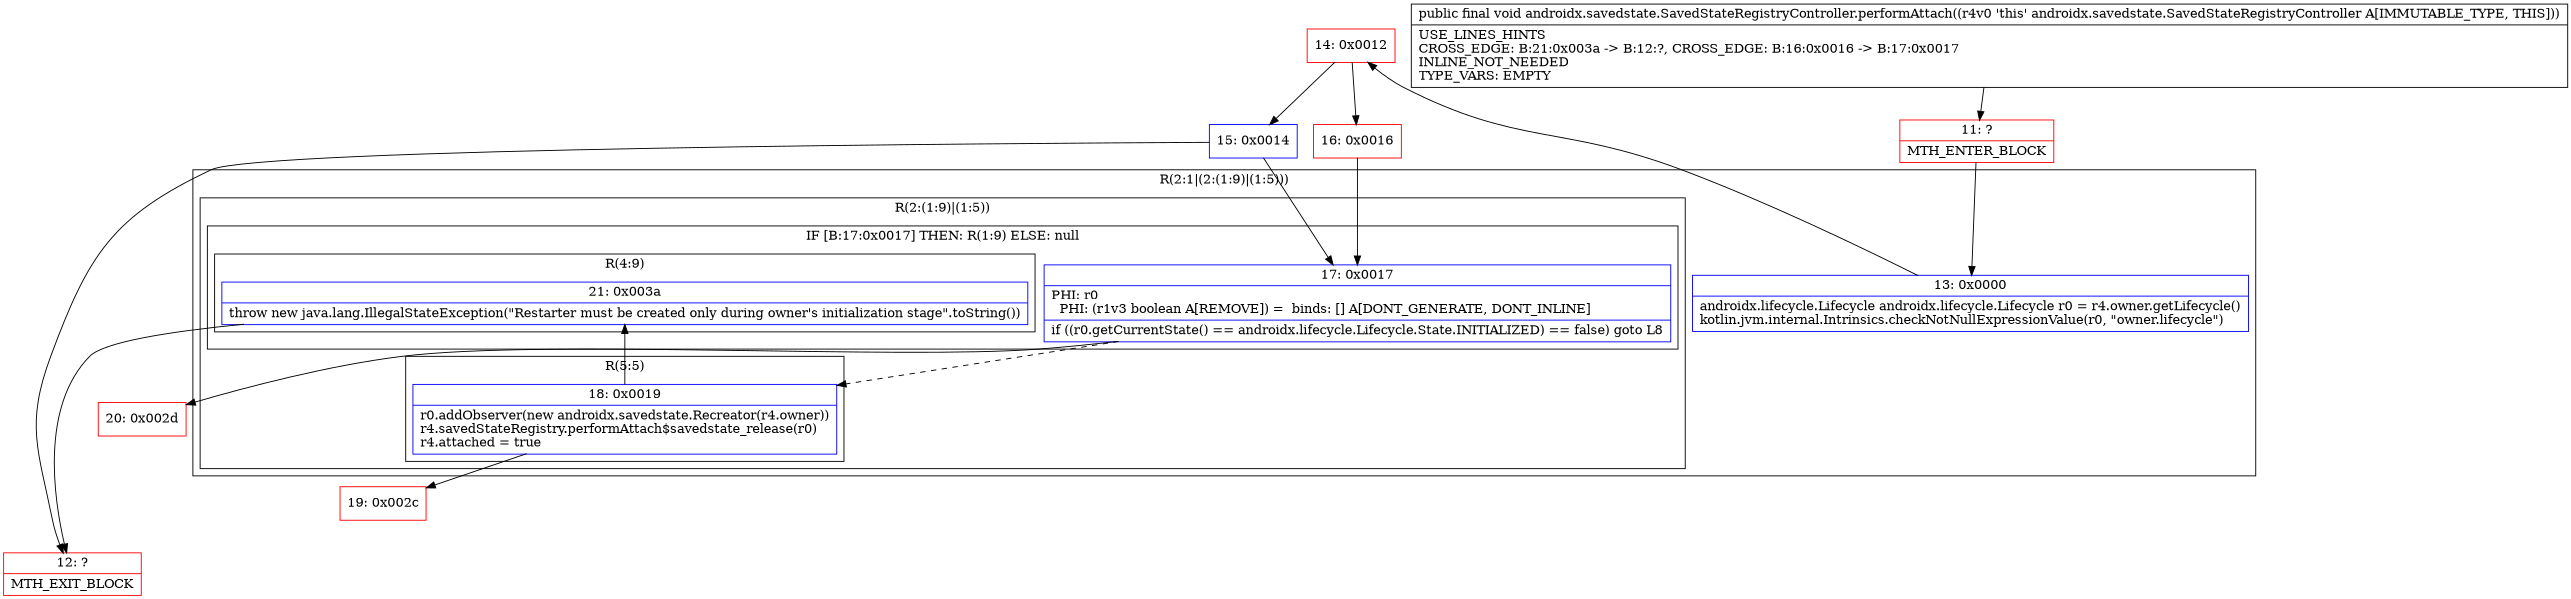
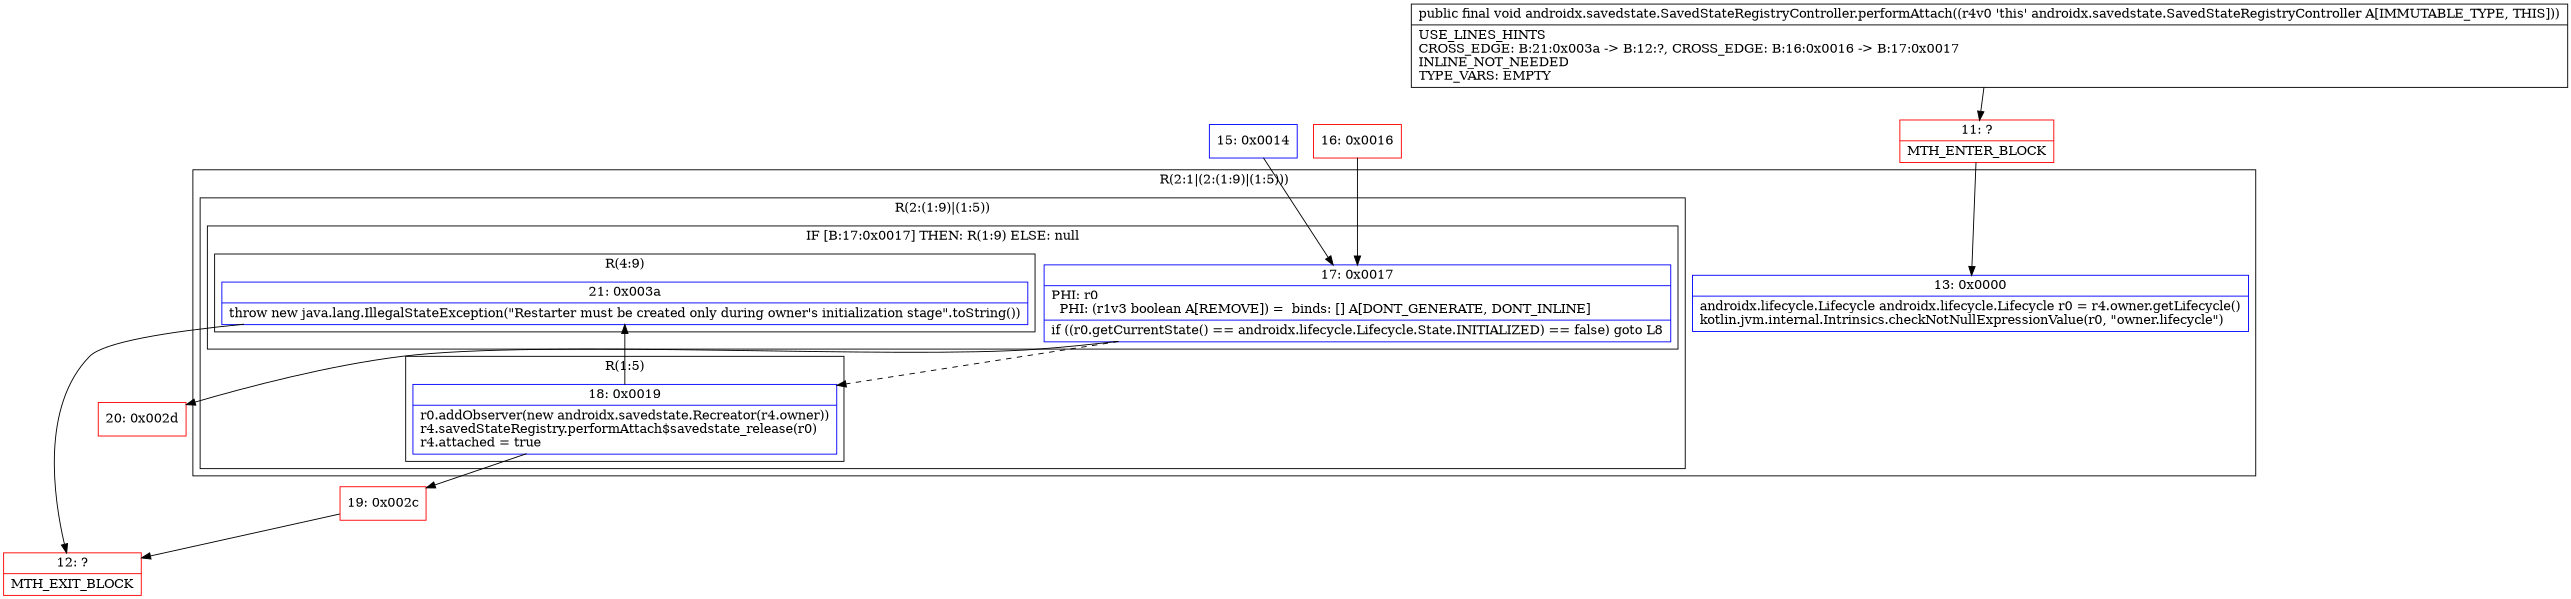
(1351, 46) -> none
(486, 152) -> (245, 535)
(625, 367) -> (625, 367)
